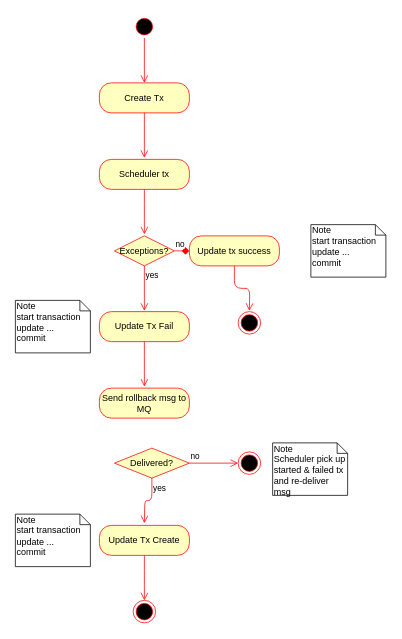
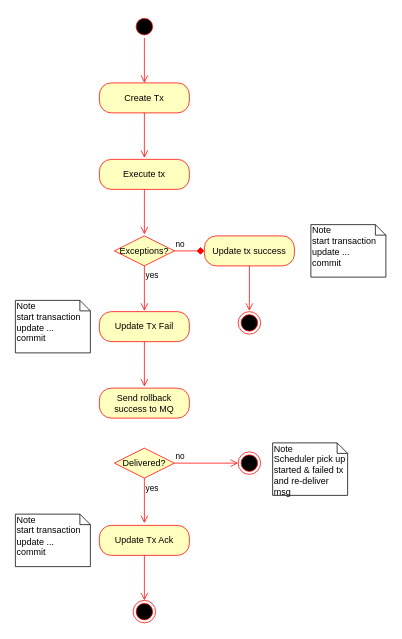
(144, 174) -> (144, 174)
(234, 251) -> (249, 251)
(144, 403) -> (144, 403)
(152, 463) -> (144, 463)
(144, 540) -> (144, 540)
